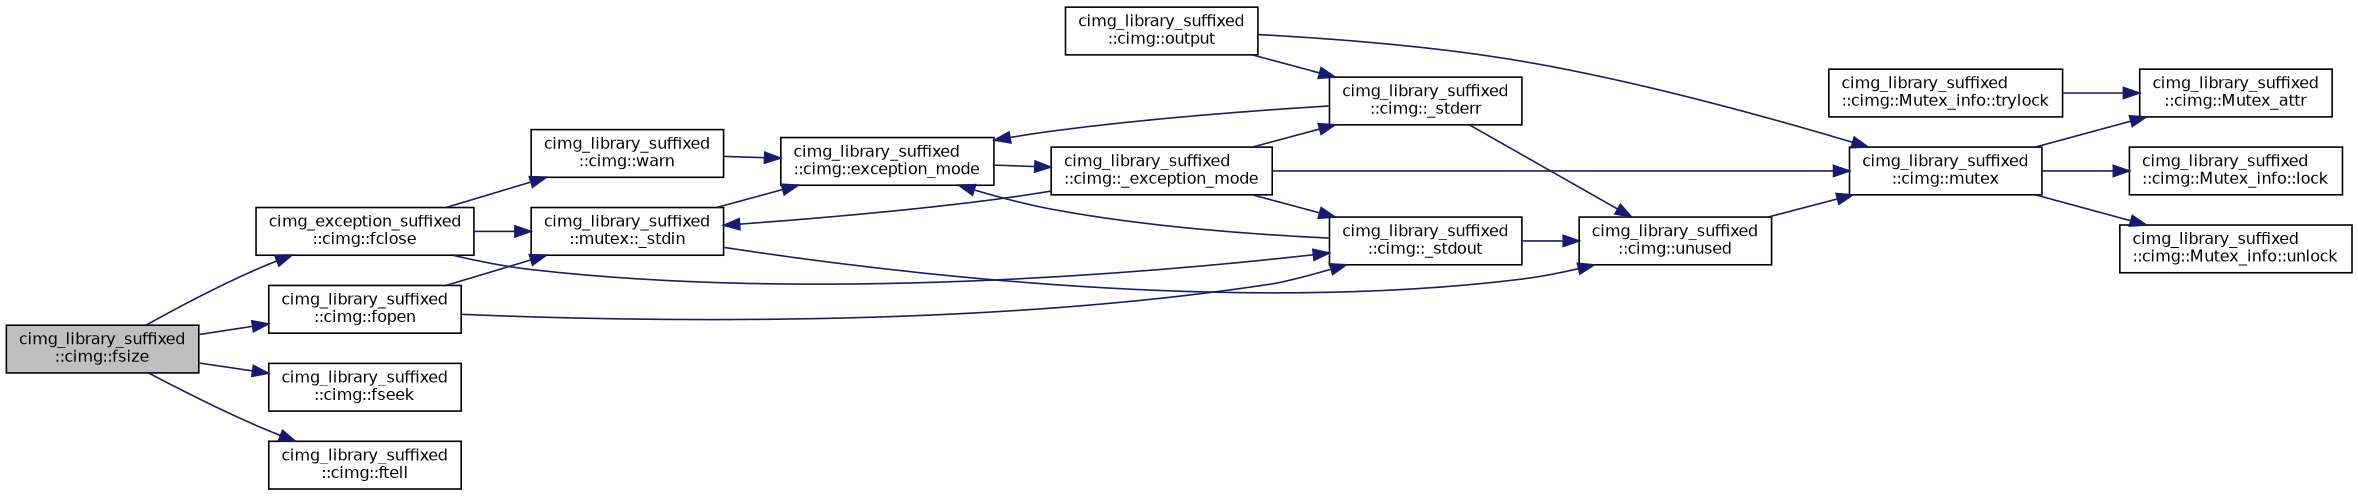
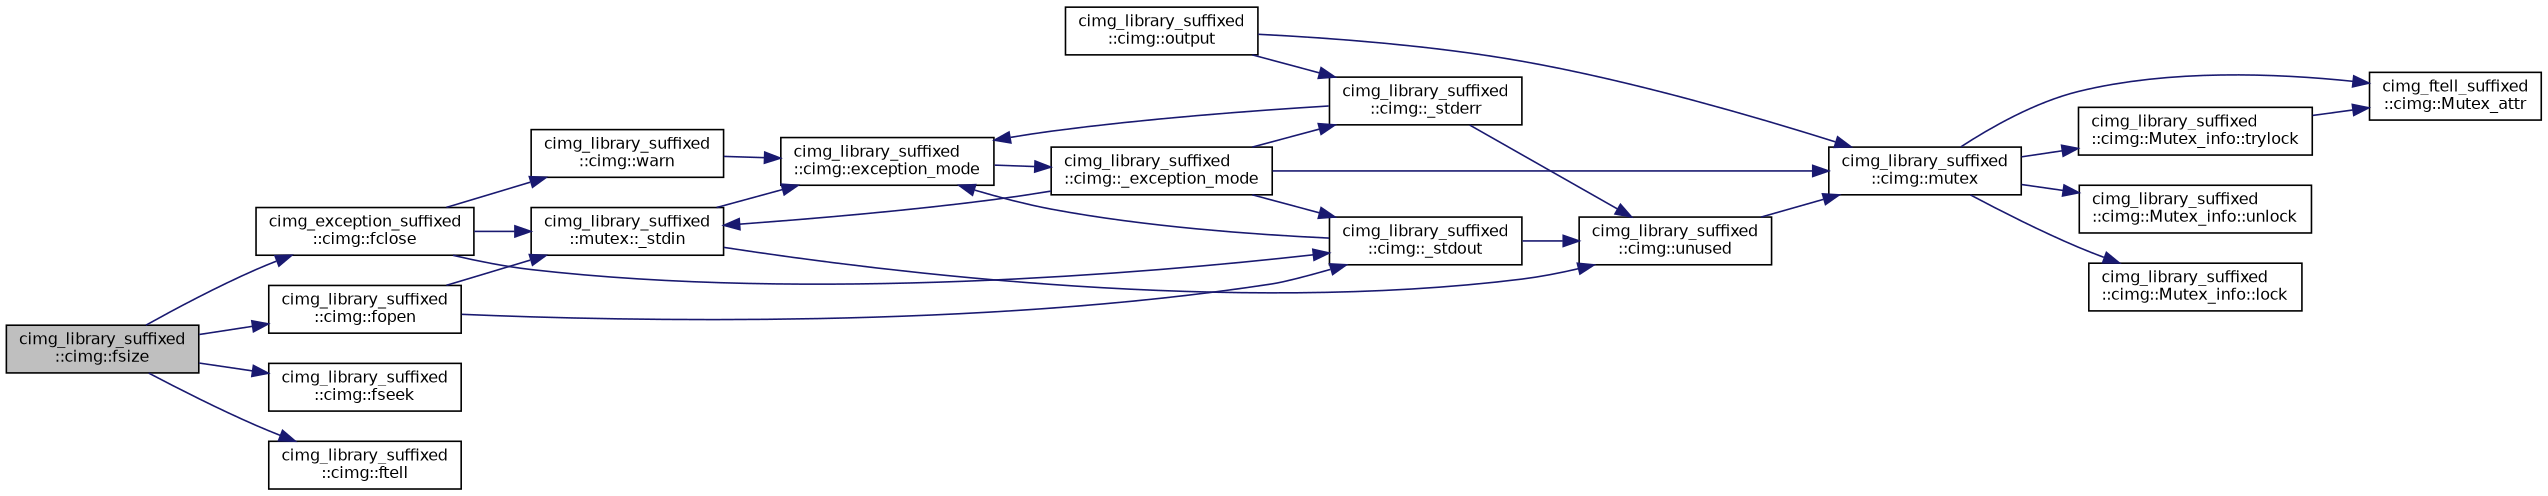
(2236, 93) -> (2455, 96)
none -> (2042, 154)
